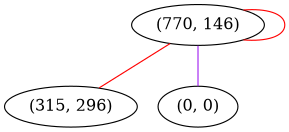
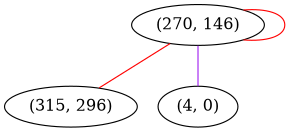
(198, 25) -> (198, 25)
(198, 107) -> (198, 107)
